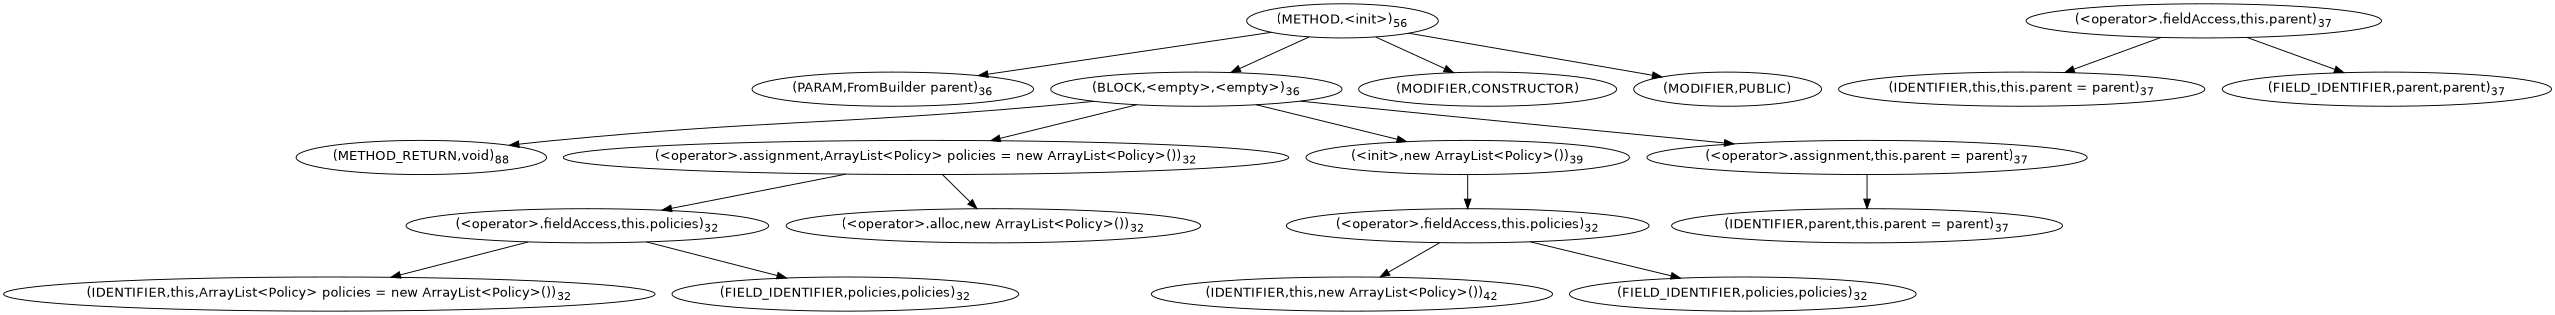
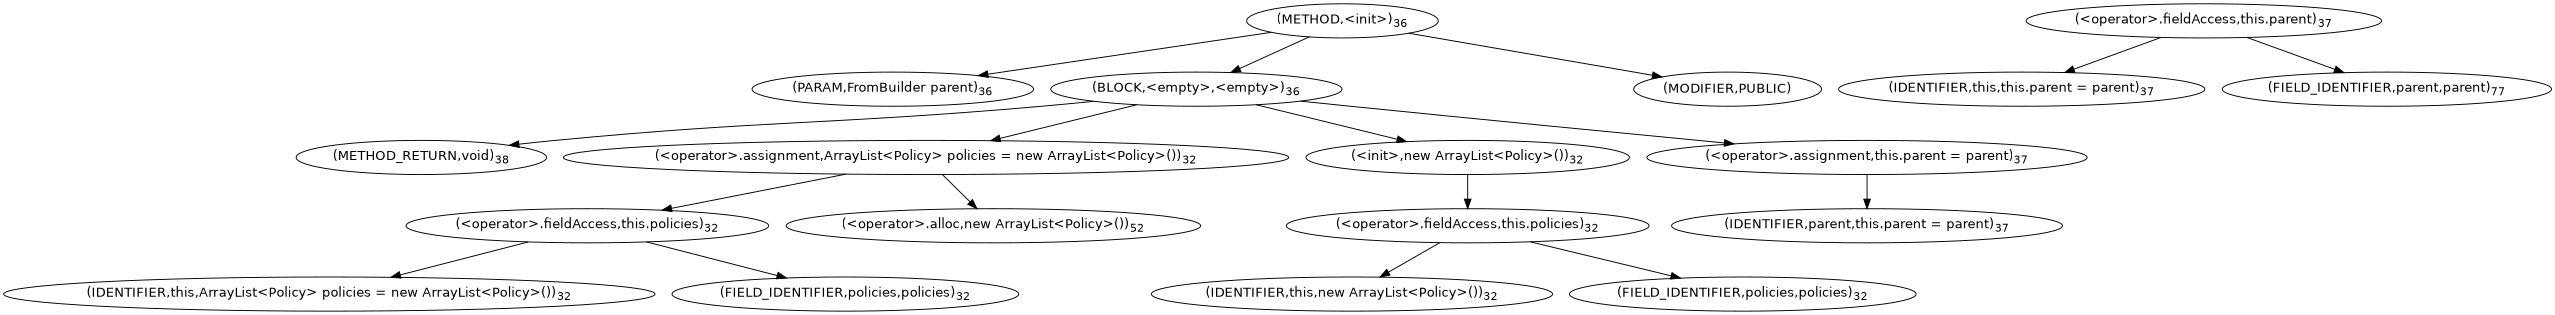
(1401, 19) -> (1401, 19)
(2498, 88) -> (2498, 88)
(1488, 89) -> none
(502, 156) -> (502, 156)
(1577, 156) -> (1577, 156)
(1138, 224) -> (1138, 224)
(1491, 293) -> (1491, 293)
